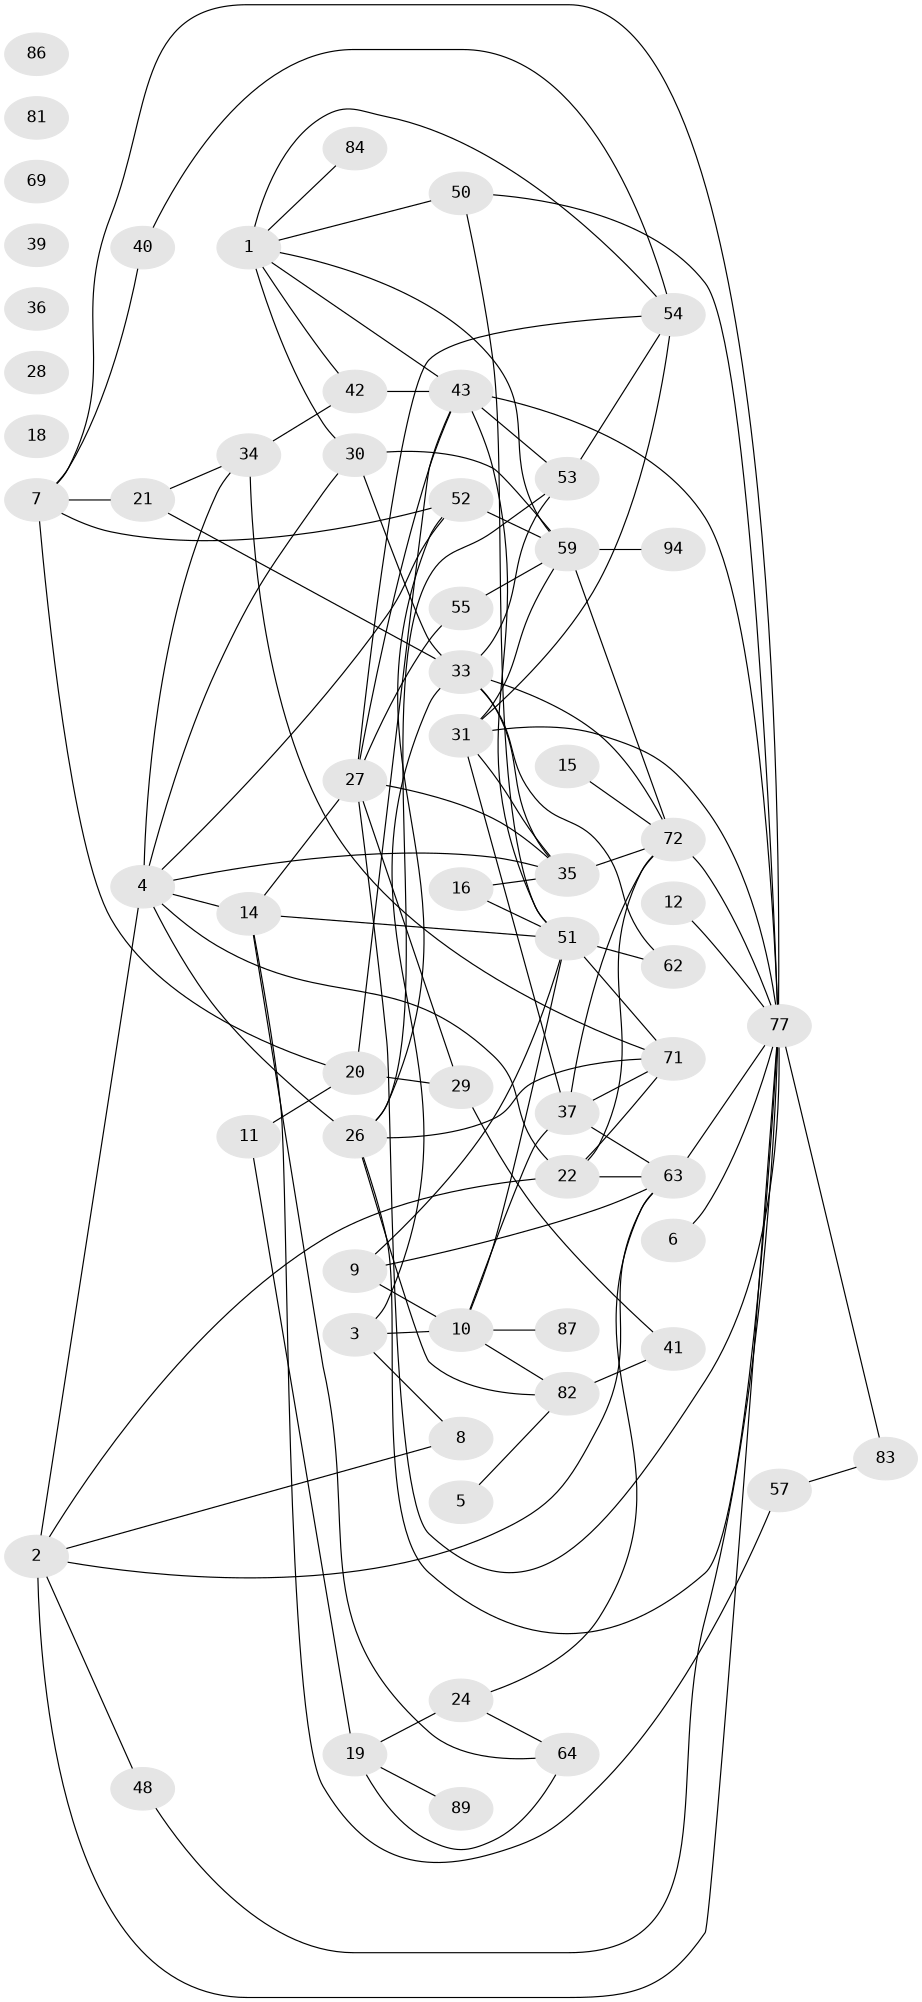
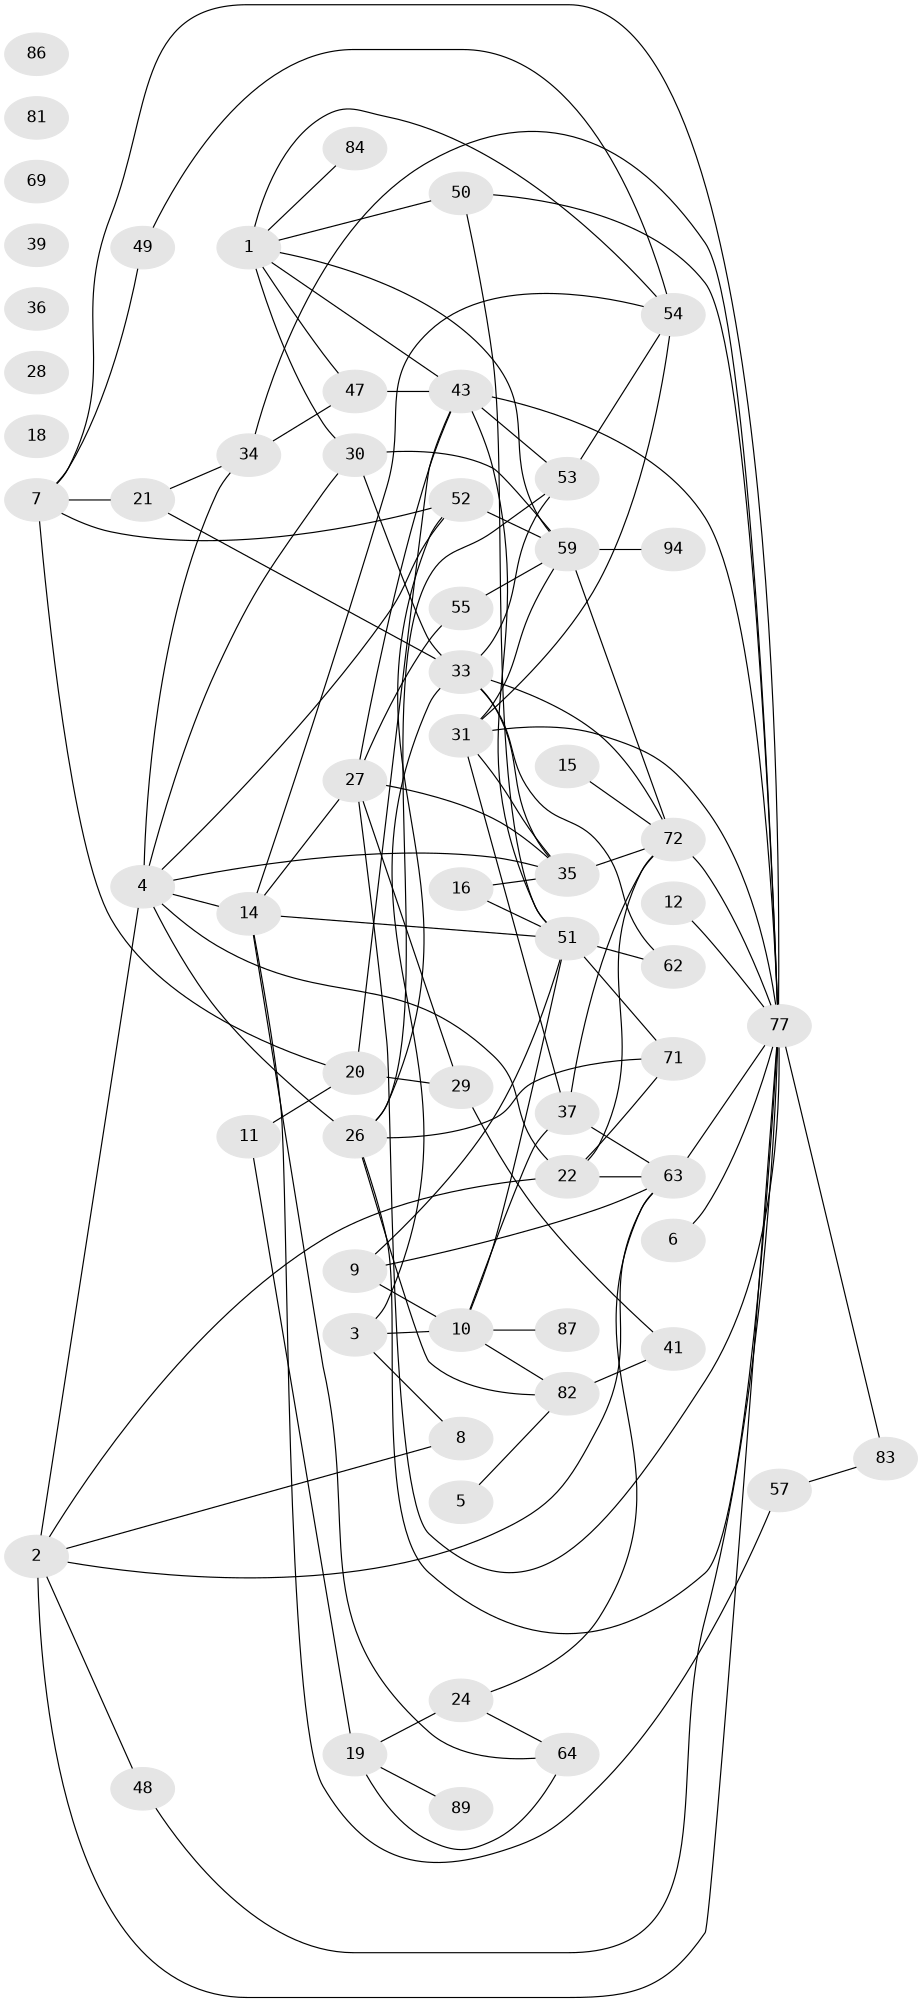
(143, 248) -> (143, 248)
(355, 391) -> (355, 391)
(399, 465) -> (387, 485)
(340, 838) -> (722, 297)
(627, 1082) -> none
